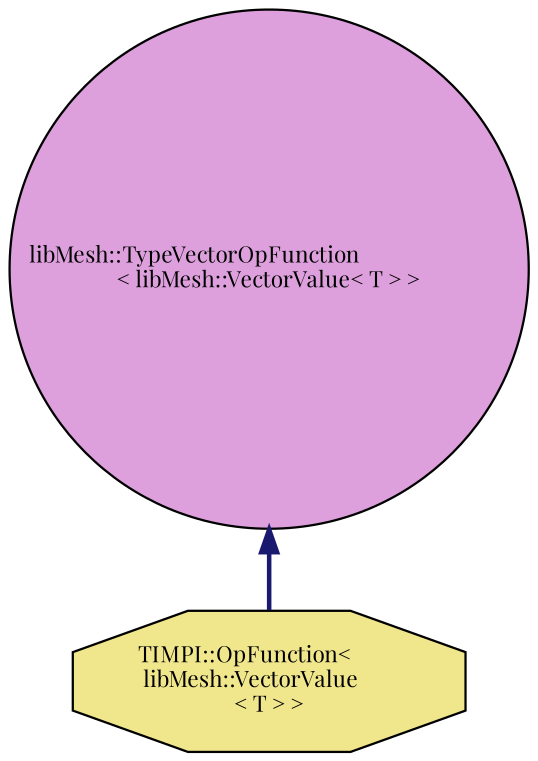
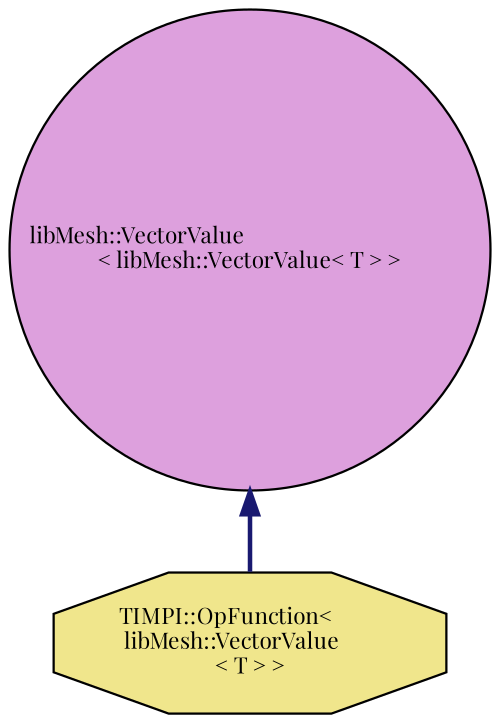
(269, 269) -> (250, 250)
